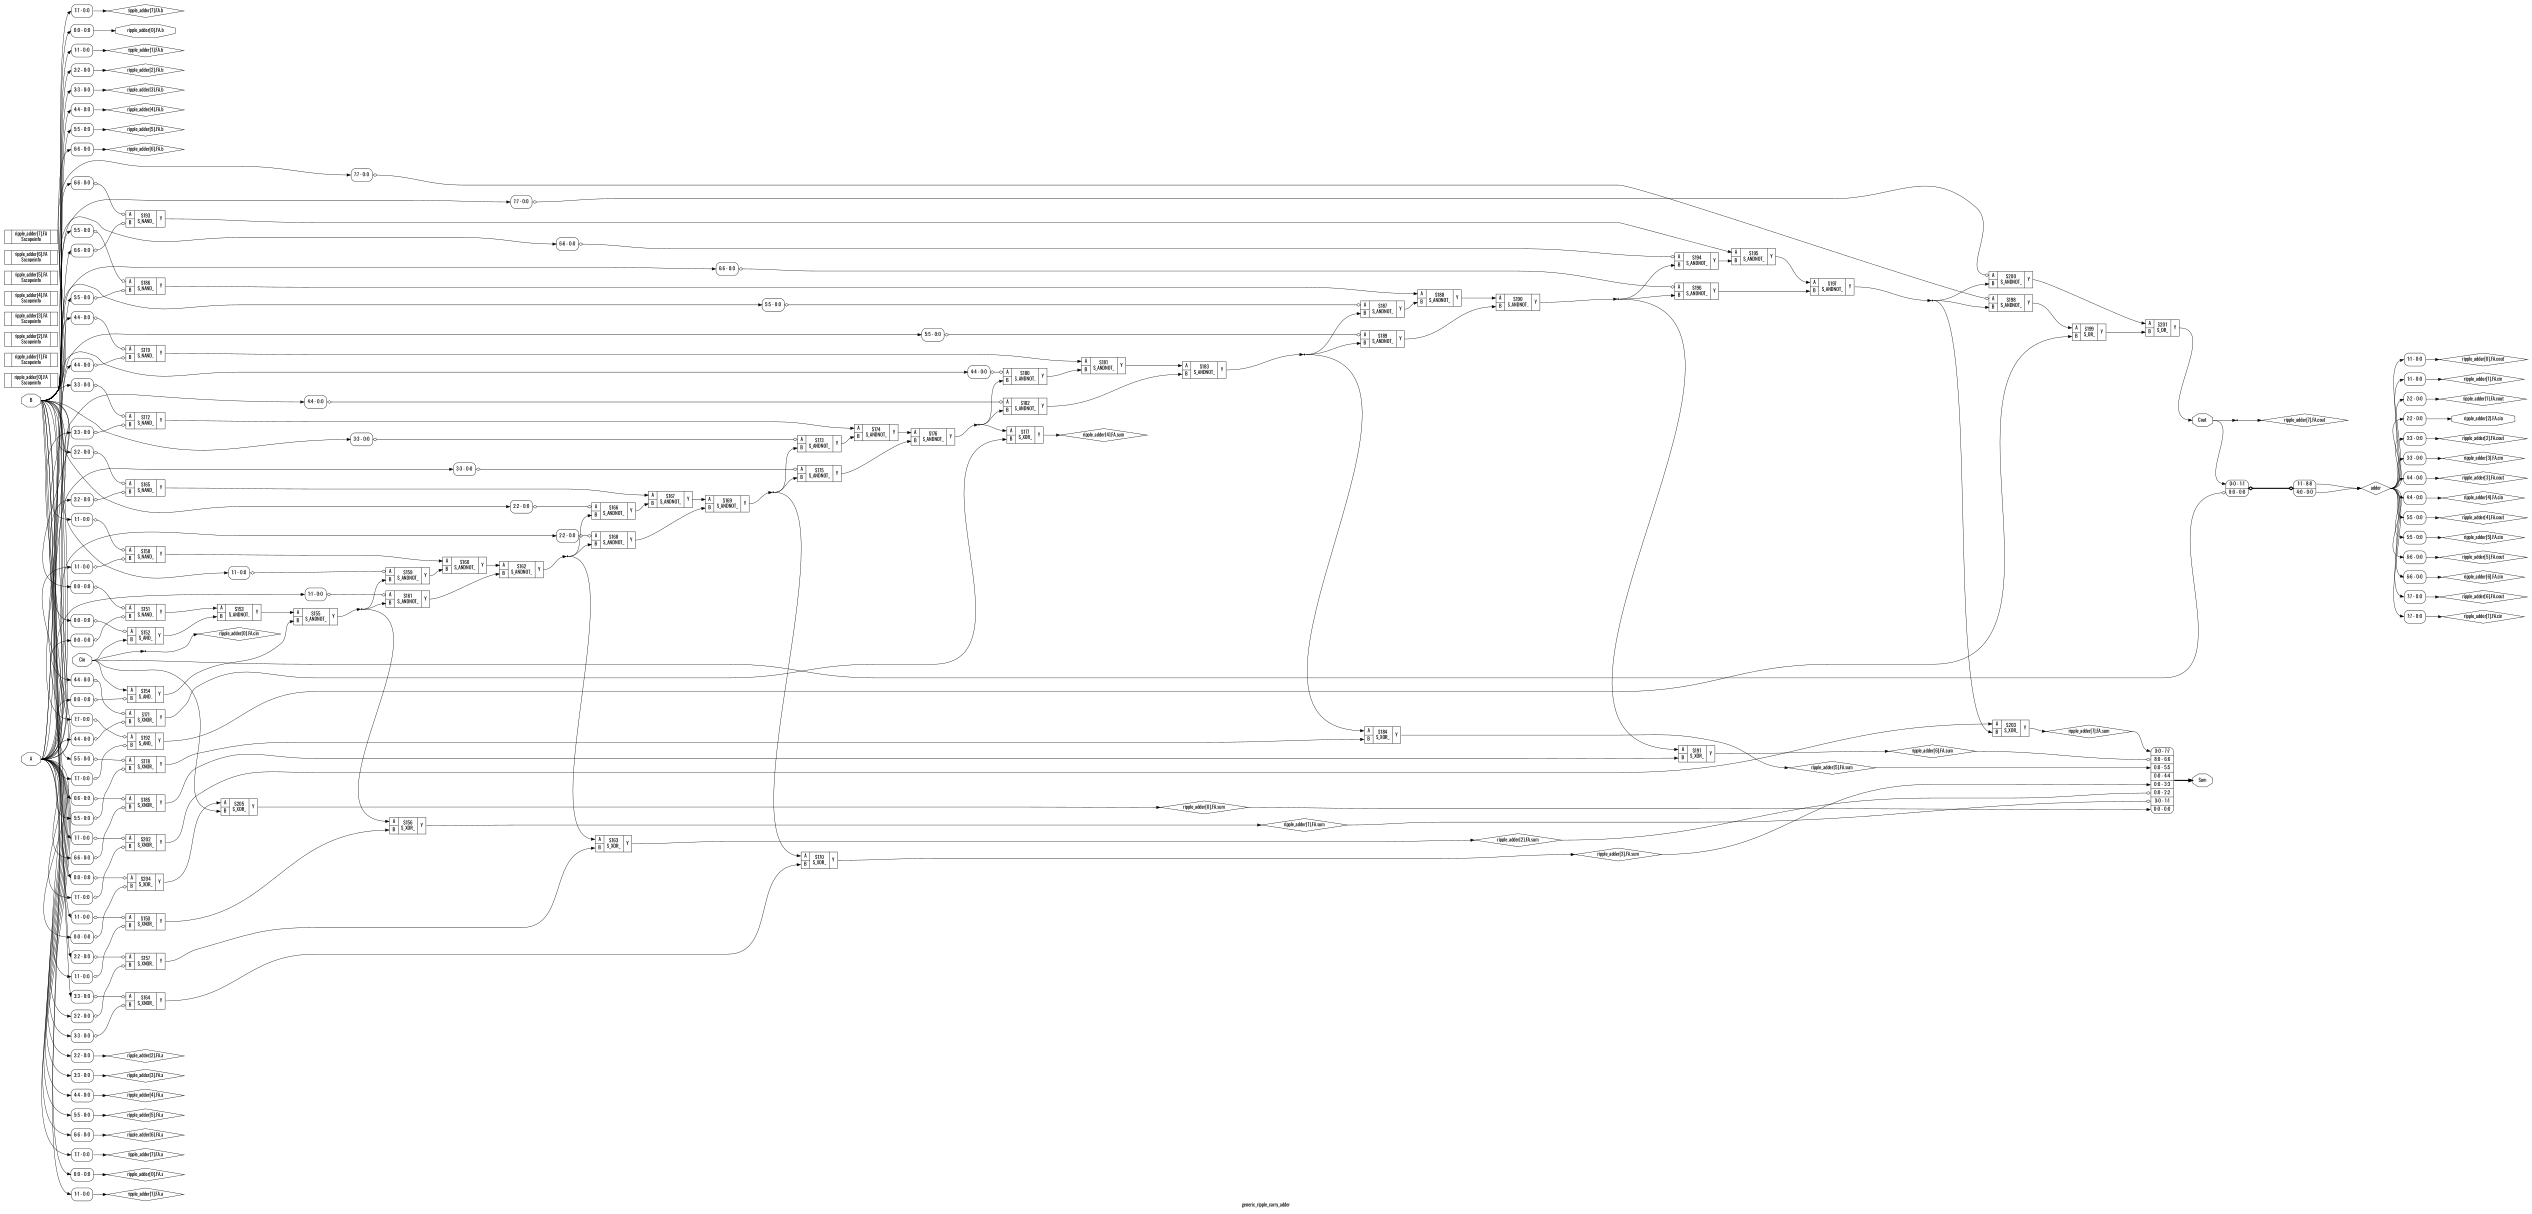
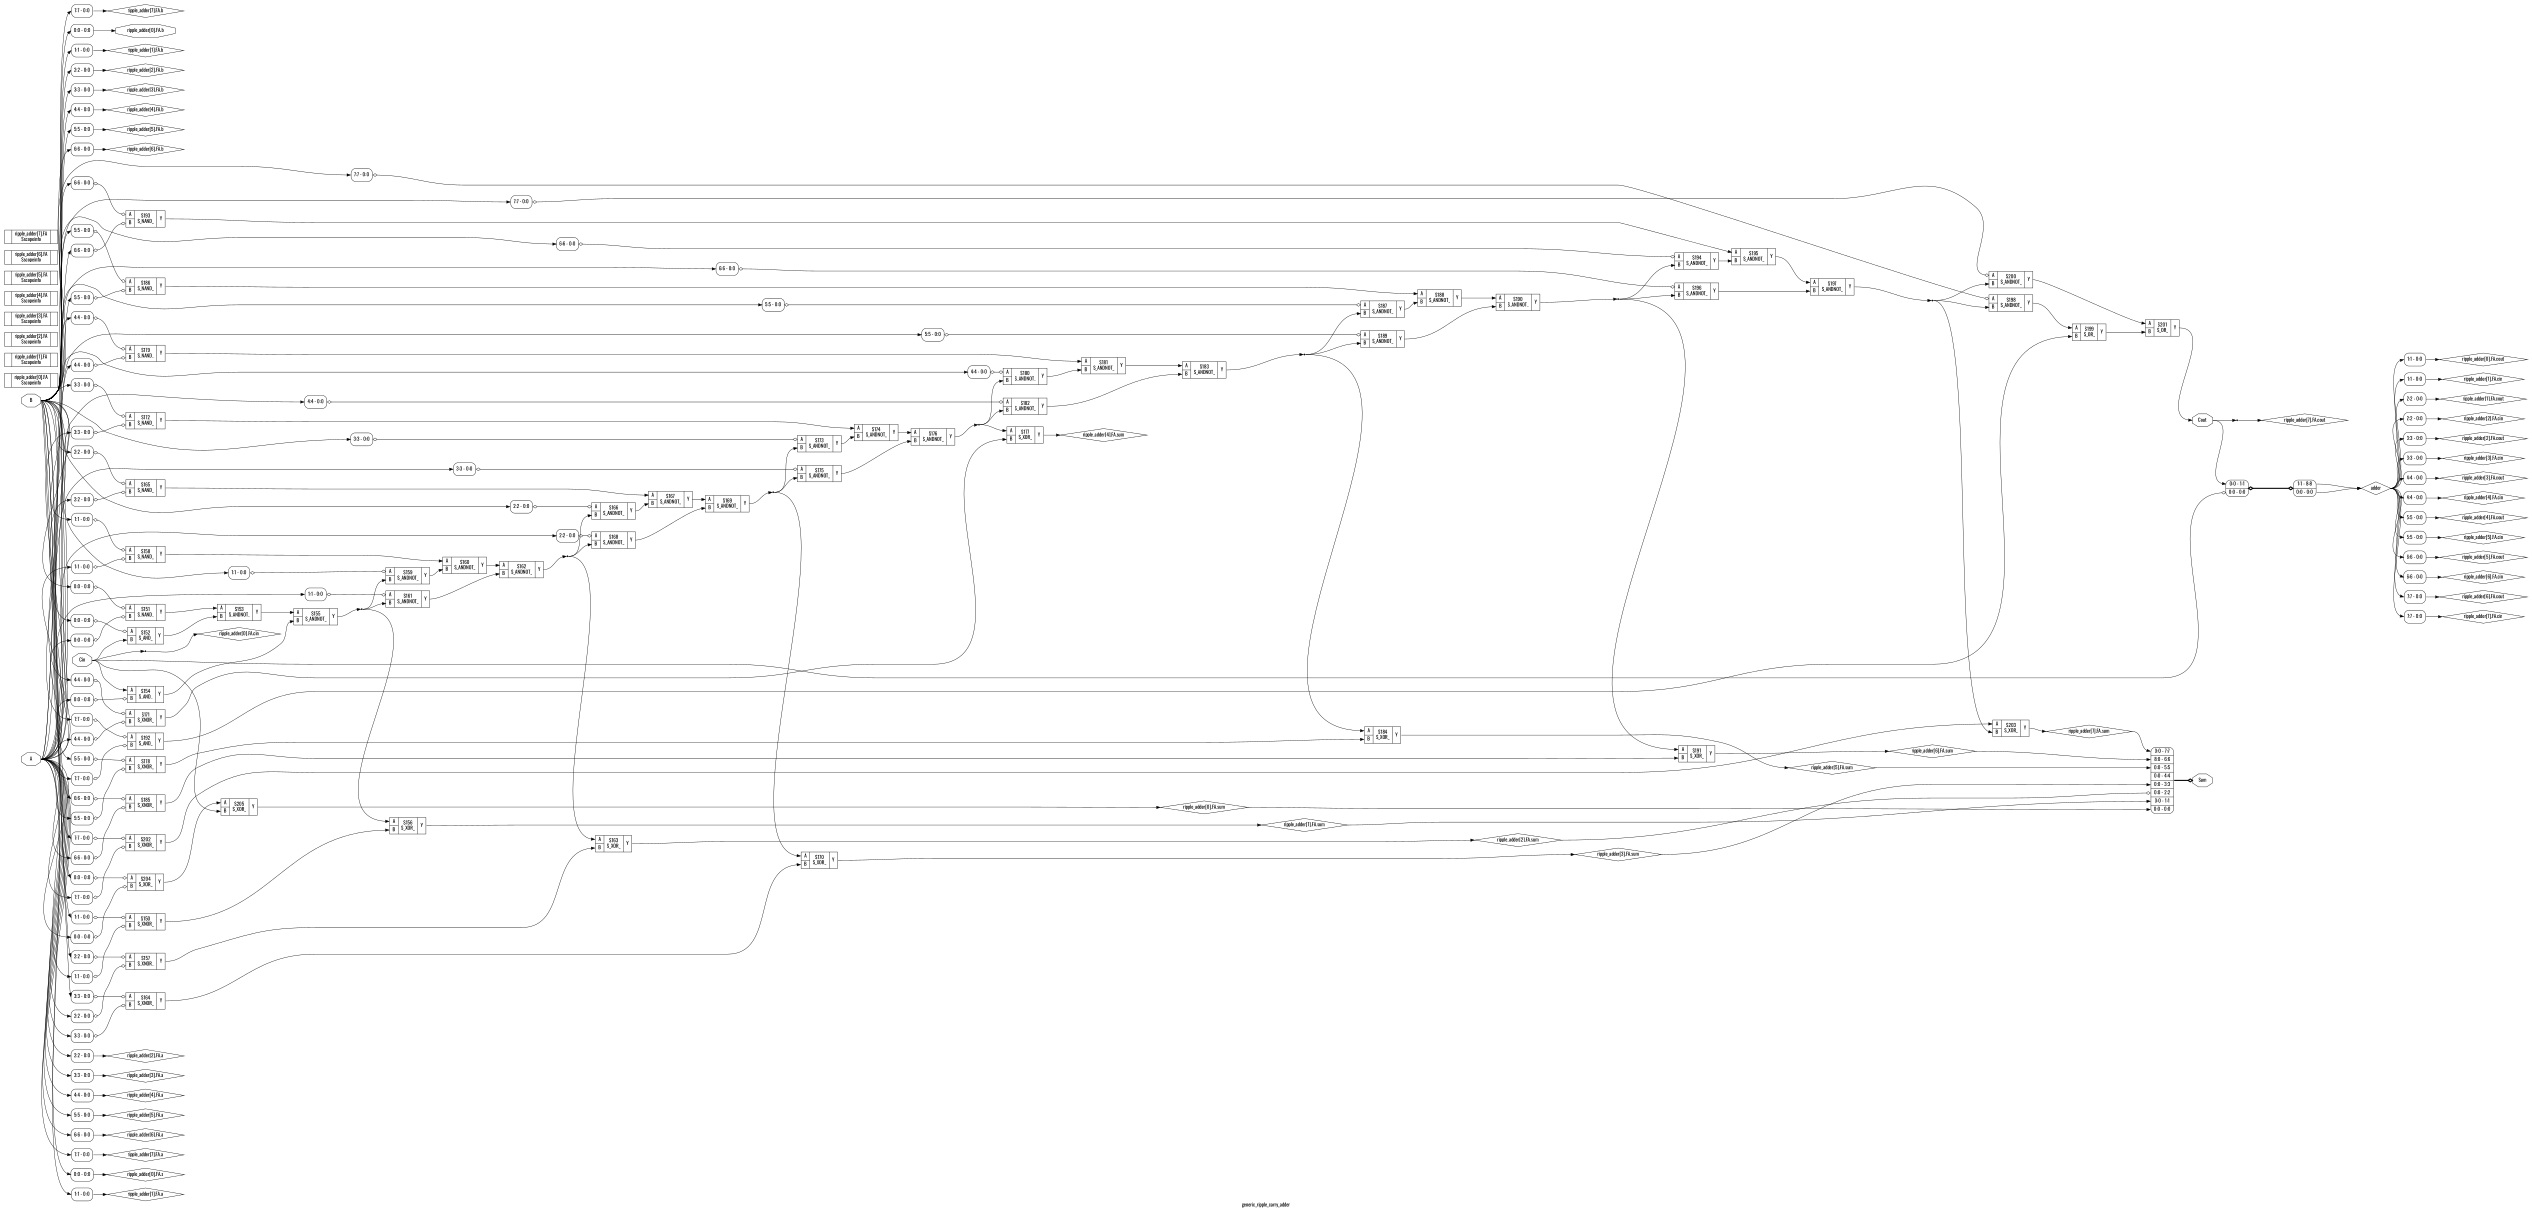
(2483, 419) -> (2483, 419)
(2305, 492) -> (2305, 492)
(2061, 755) -> (2061, 755)
(2181, 780) -> (2181, 780)
(1747, 822) -> (1748, 821)
